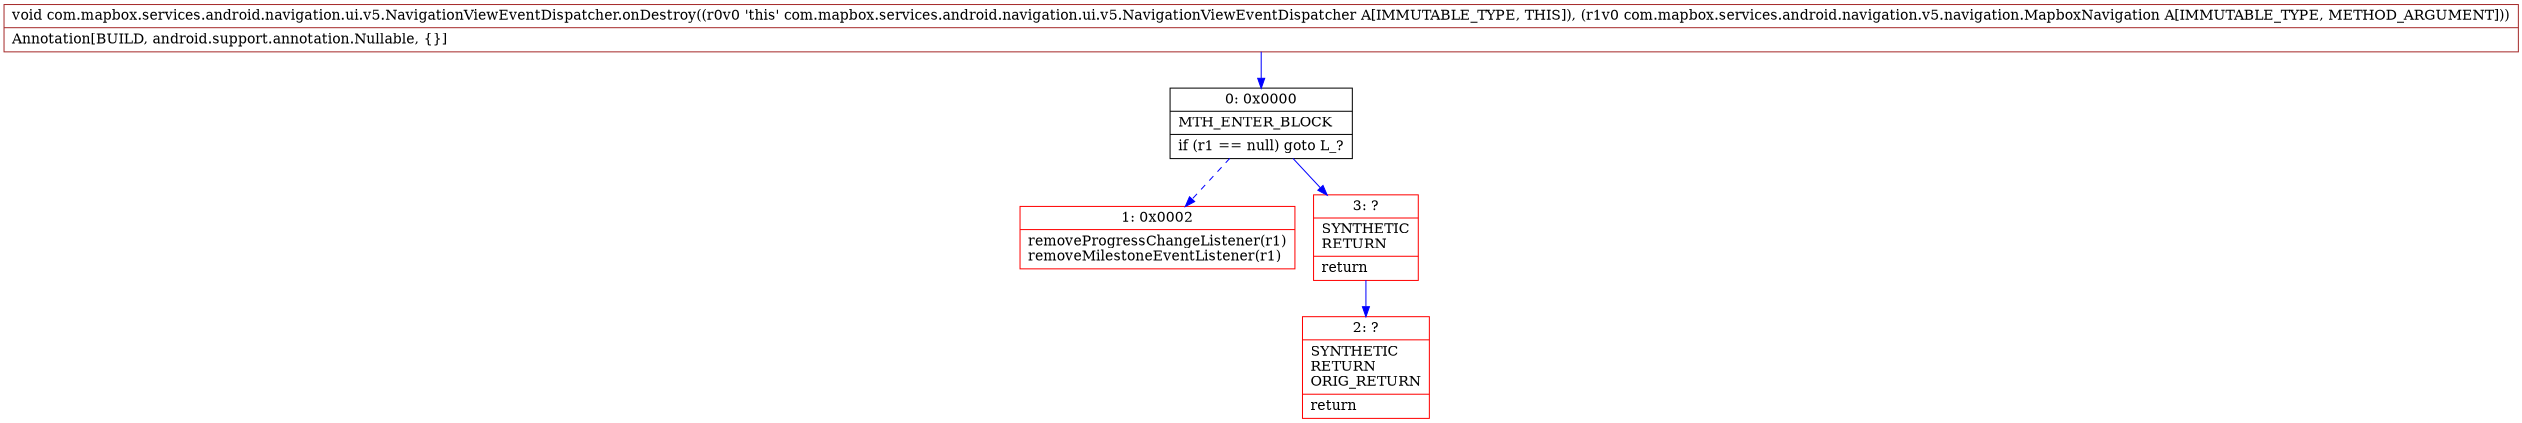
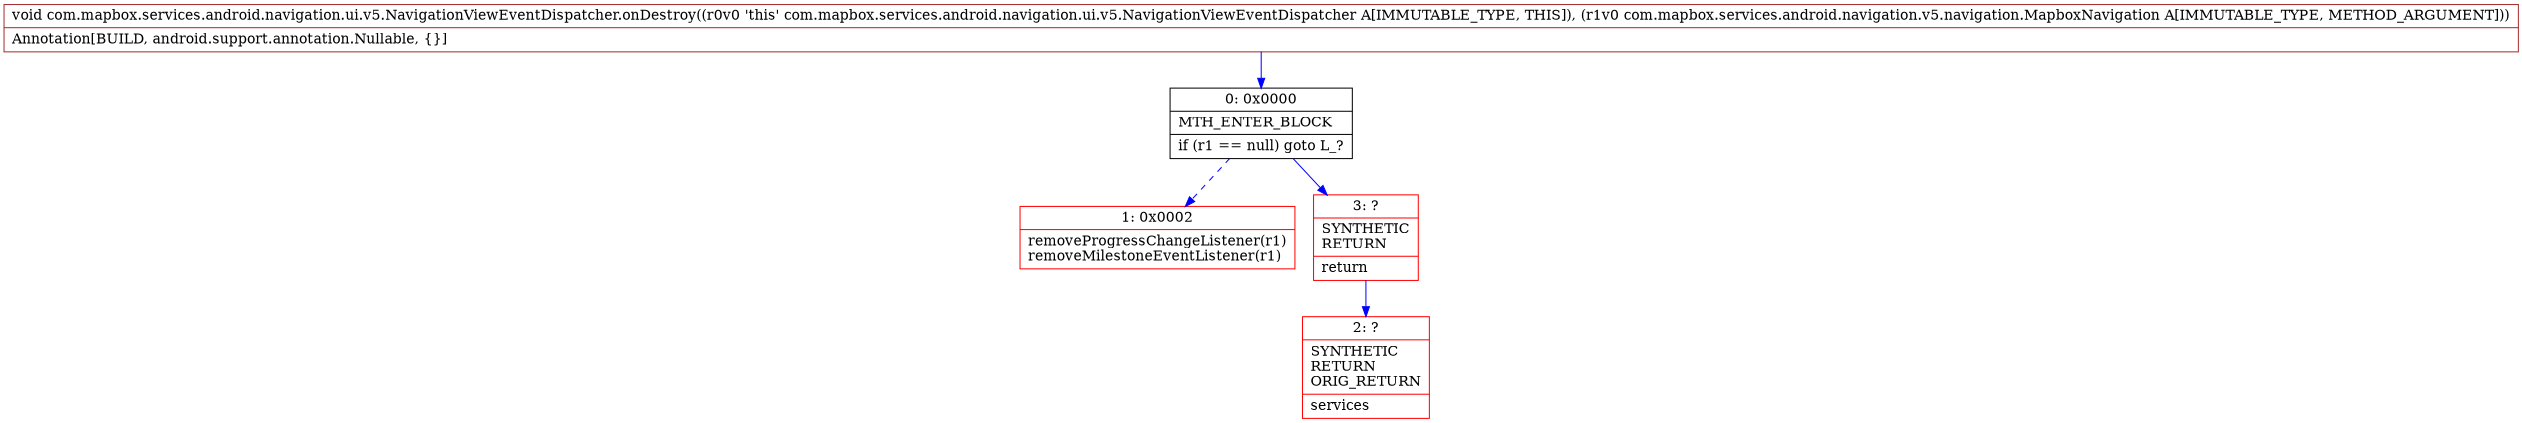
(1334, 406) -> (1340, 406)
